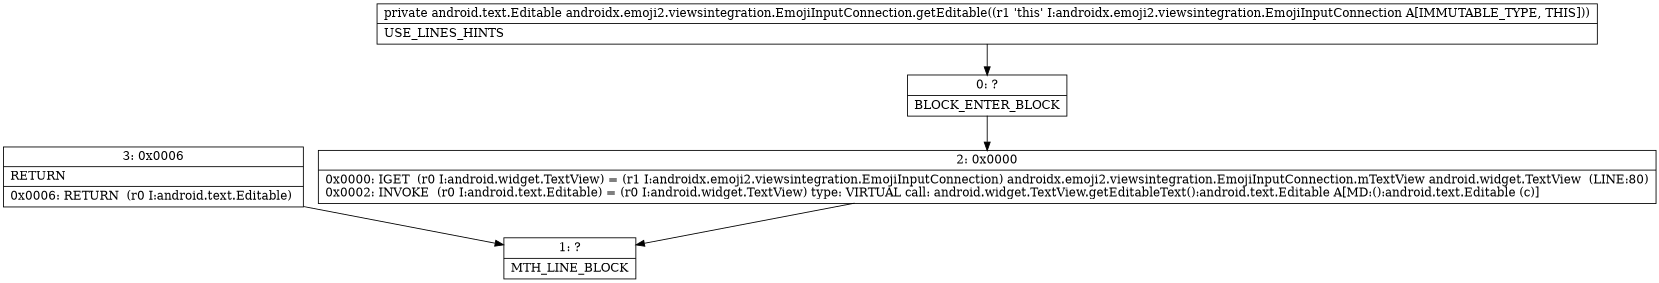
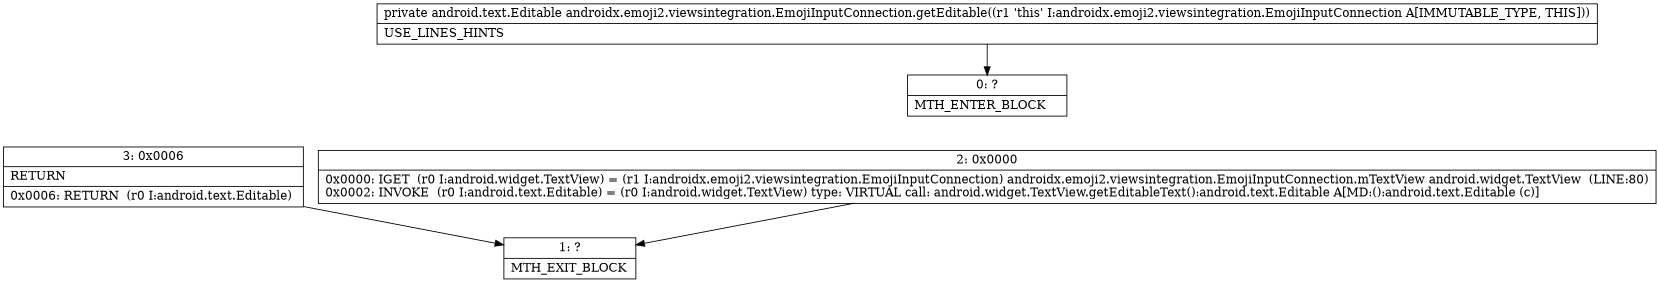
(987, 105) -> (980, 105)
(987, 129) -> none
(570, 268) -> (569, 268)
